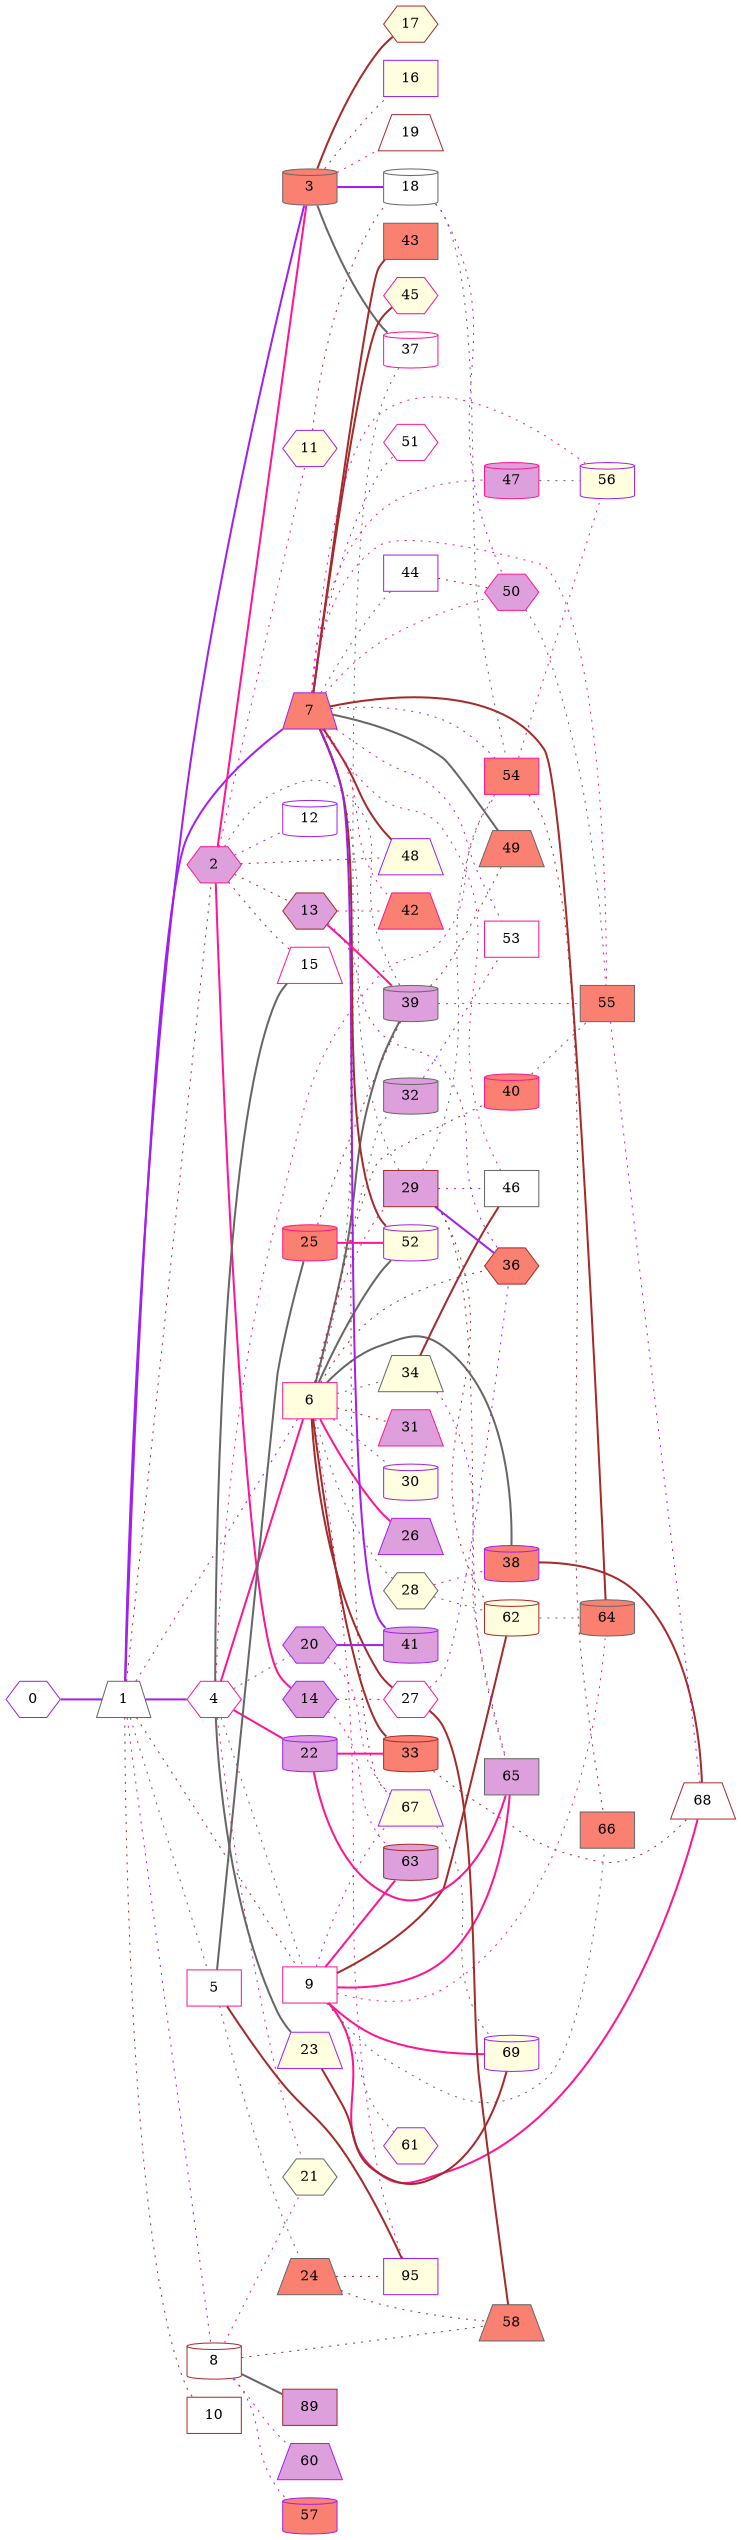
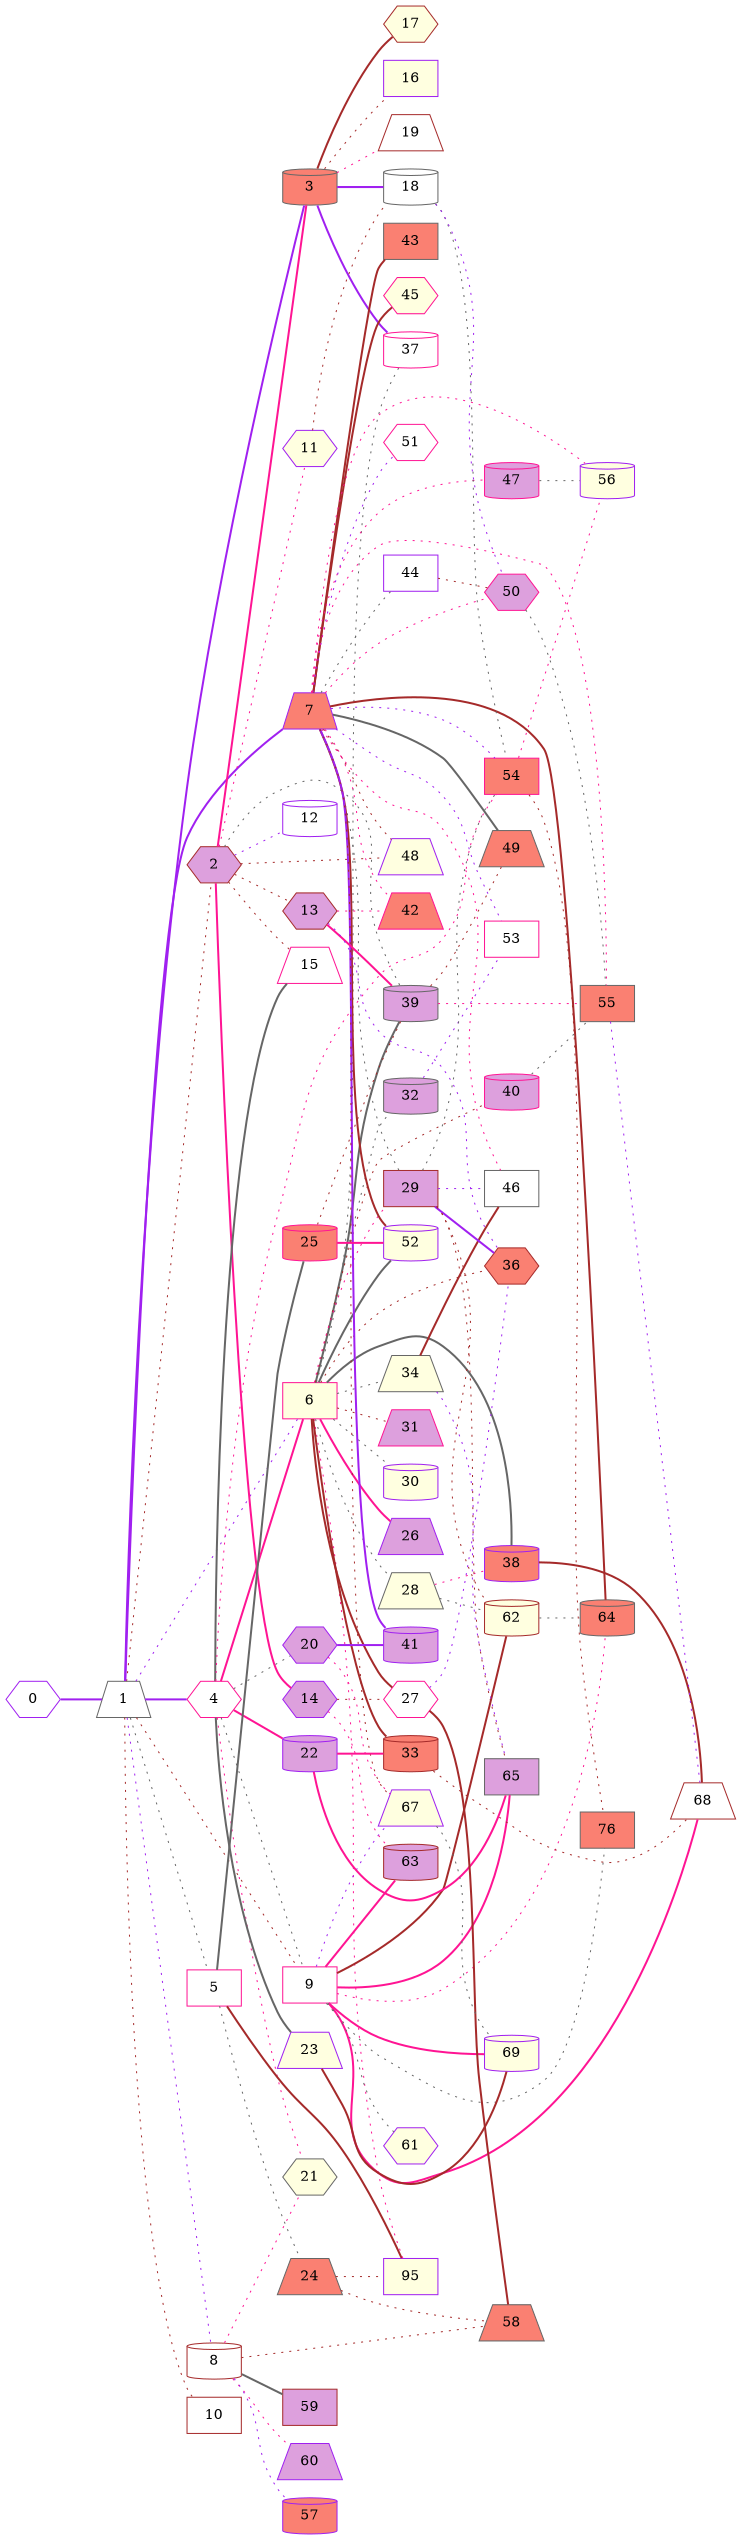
(344, 266) -> (344, 266)
(360, 794) -> (360, 794)
(214, 865) -> (214, 865)
(512, 1092) -> (512, 1092)
(411, 1591) -> (411, 1591)
(607, 1830) -> (607, 1830)
(310, 2407) -> (310, 2407)
